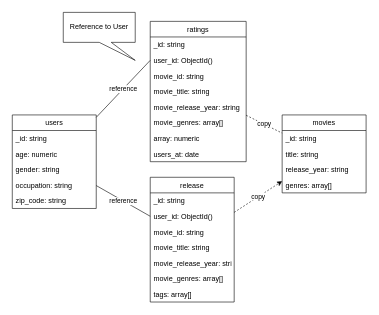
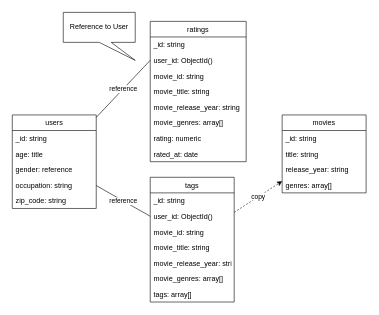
(261, 122) -> none
(179, 139) -> (180, 139)
(37, 154) -> (32, 154)
(180, 154) -> (180, 154)
(41, 170) -> (48, 170)
(192, 185) -> (192, 185)
